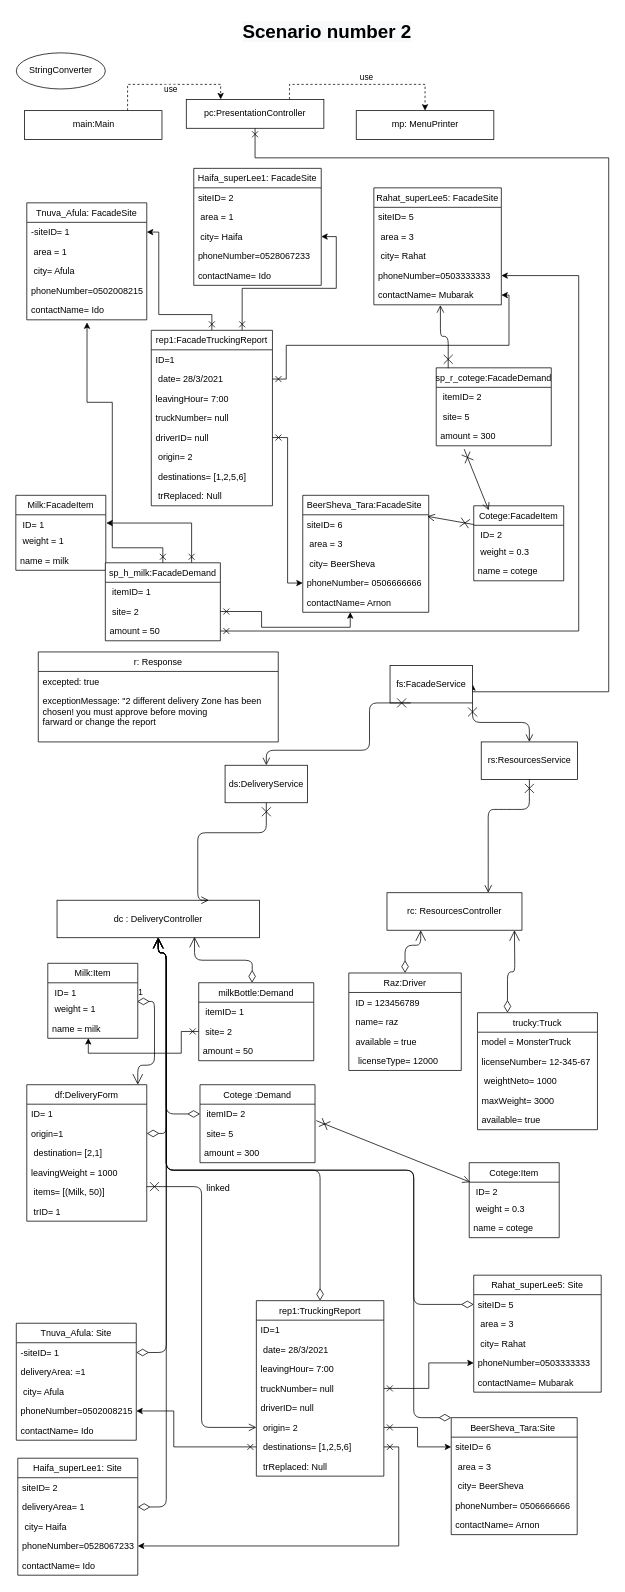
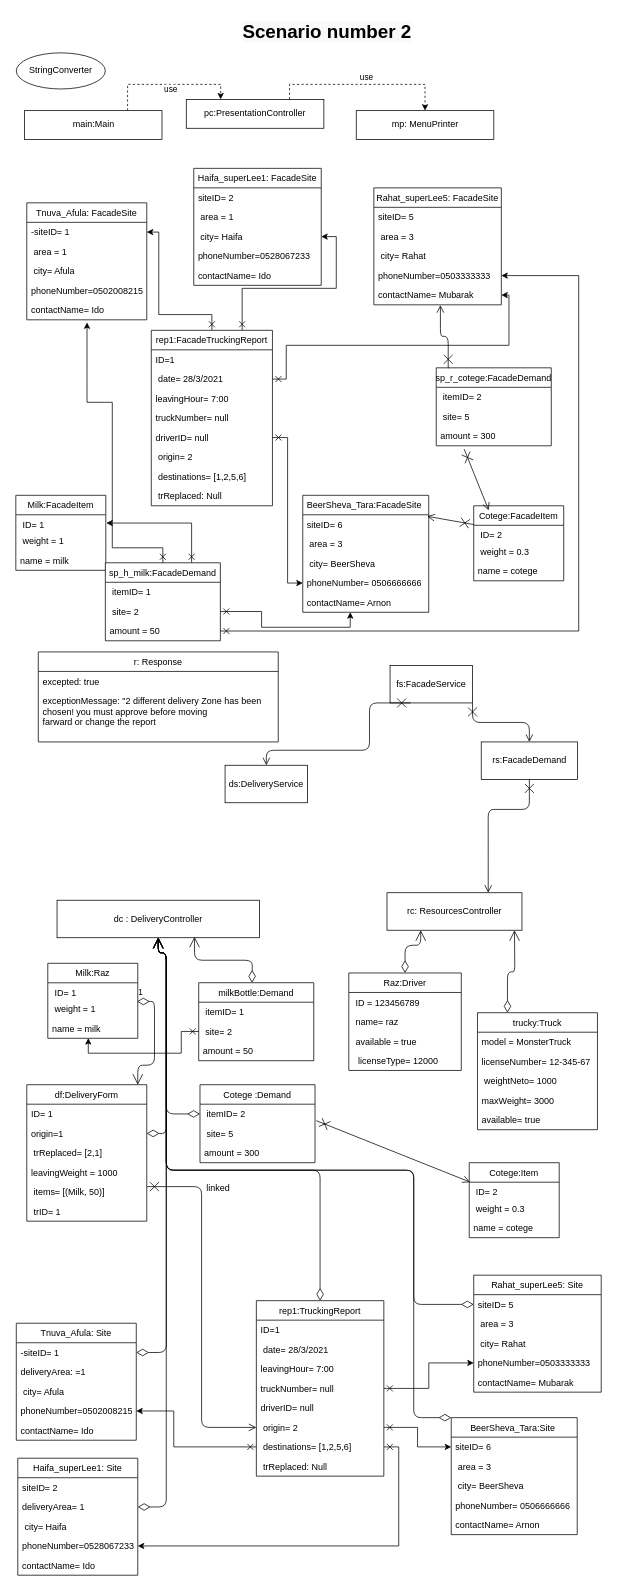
(609, 492) -> none
(530, 761) -> (530, 761)
(210, 833) -> none
(92, 974) -> (92, 974)
(71, 1154) -> (70, 1154)
